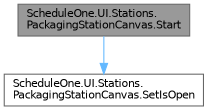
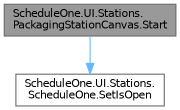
(104, 90) -> (90, 90)
